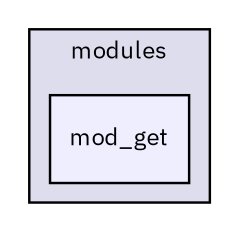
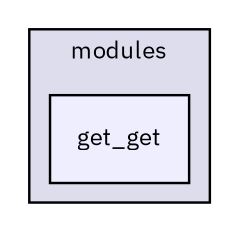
(120, 139) -> (120, 139)
